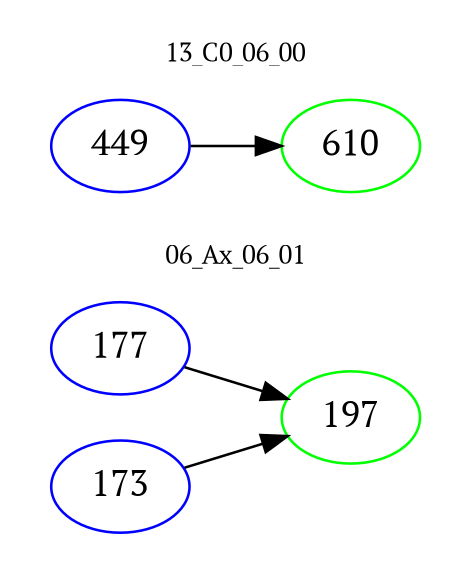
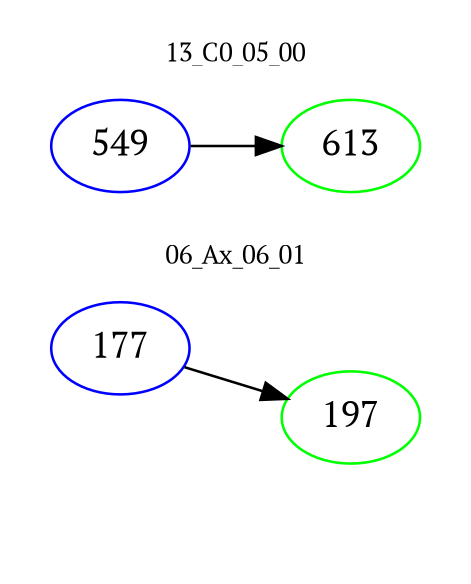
(236, 55) -> (236, 55)
(120, 146) -> (120, 146)
(351, 146) -> (351, 146)
(120, 487) -> none
